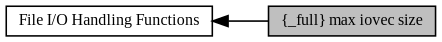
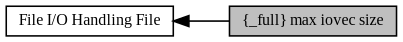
(109, 21) -> (90, 21)
